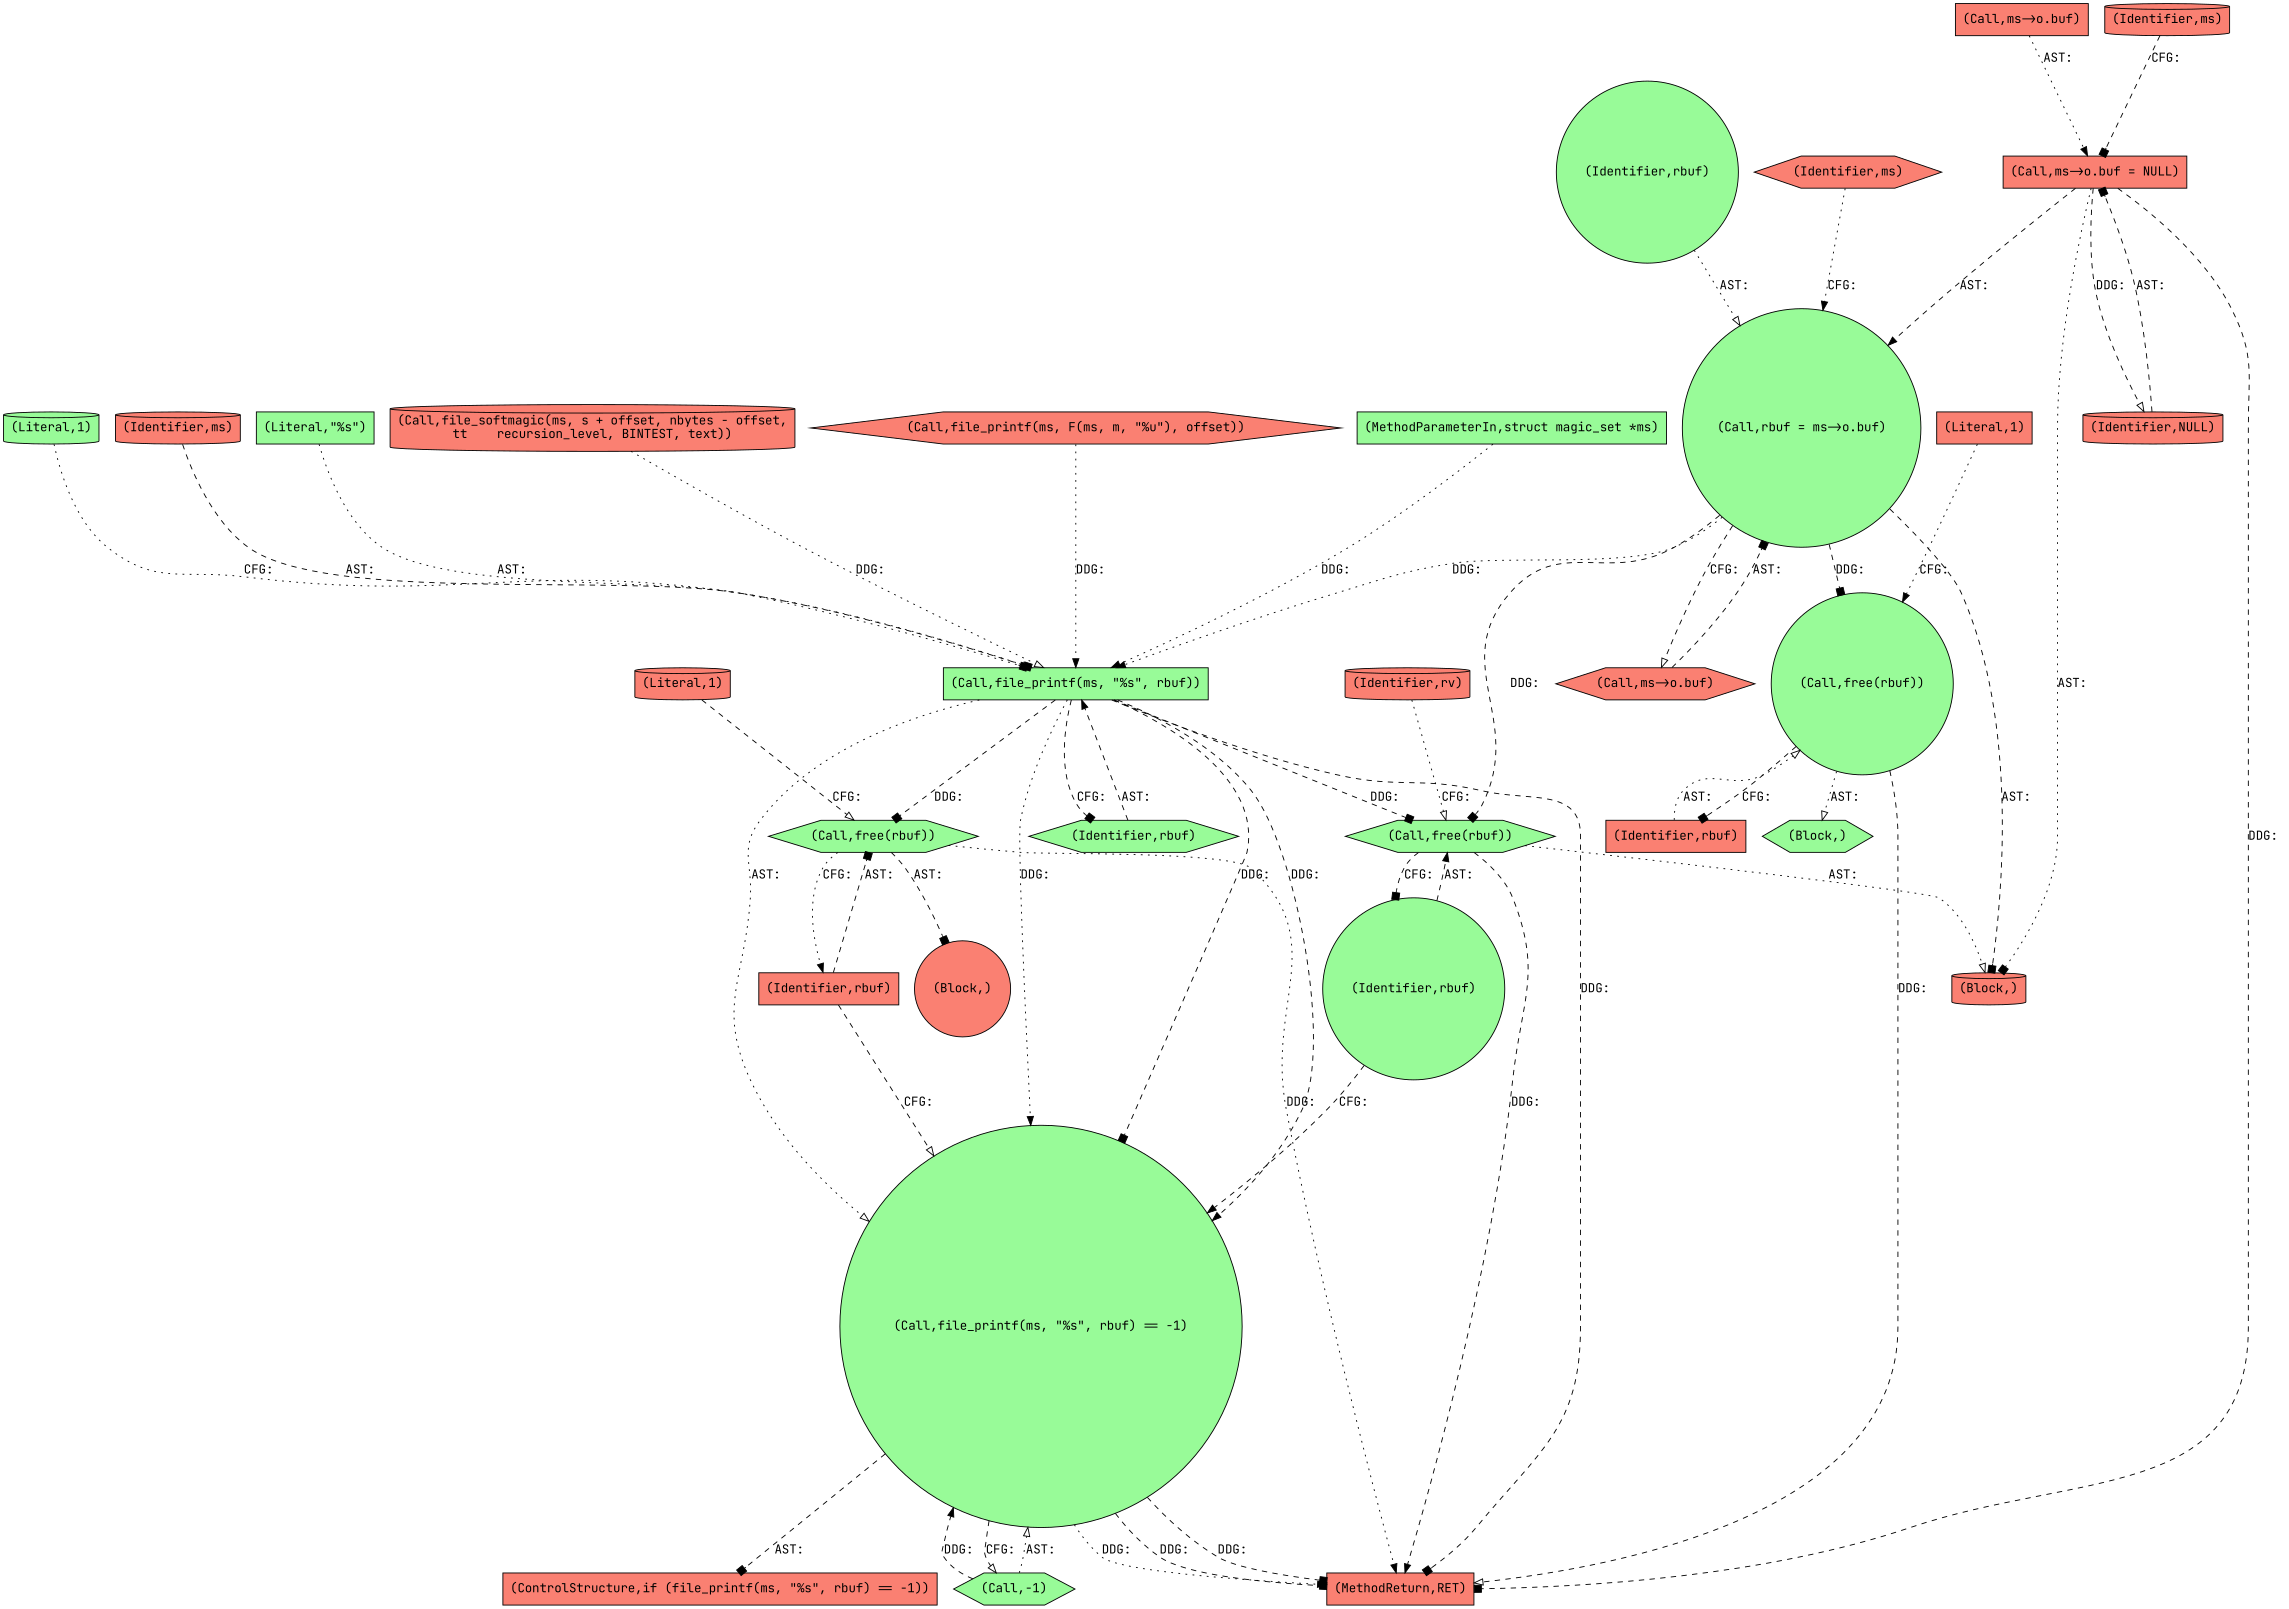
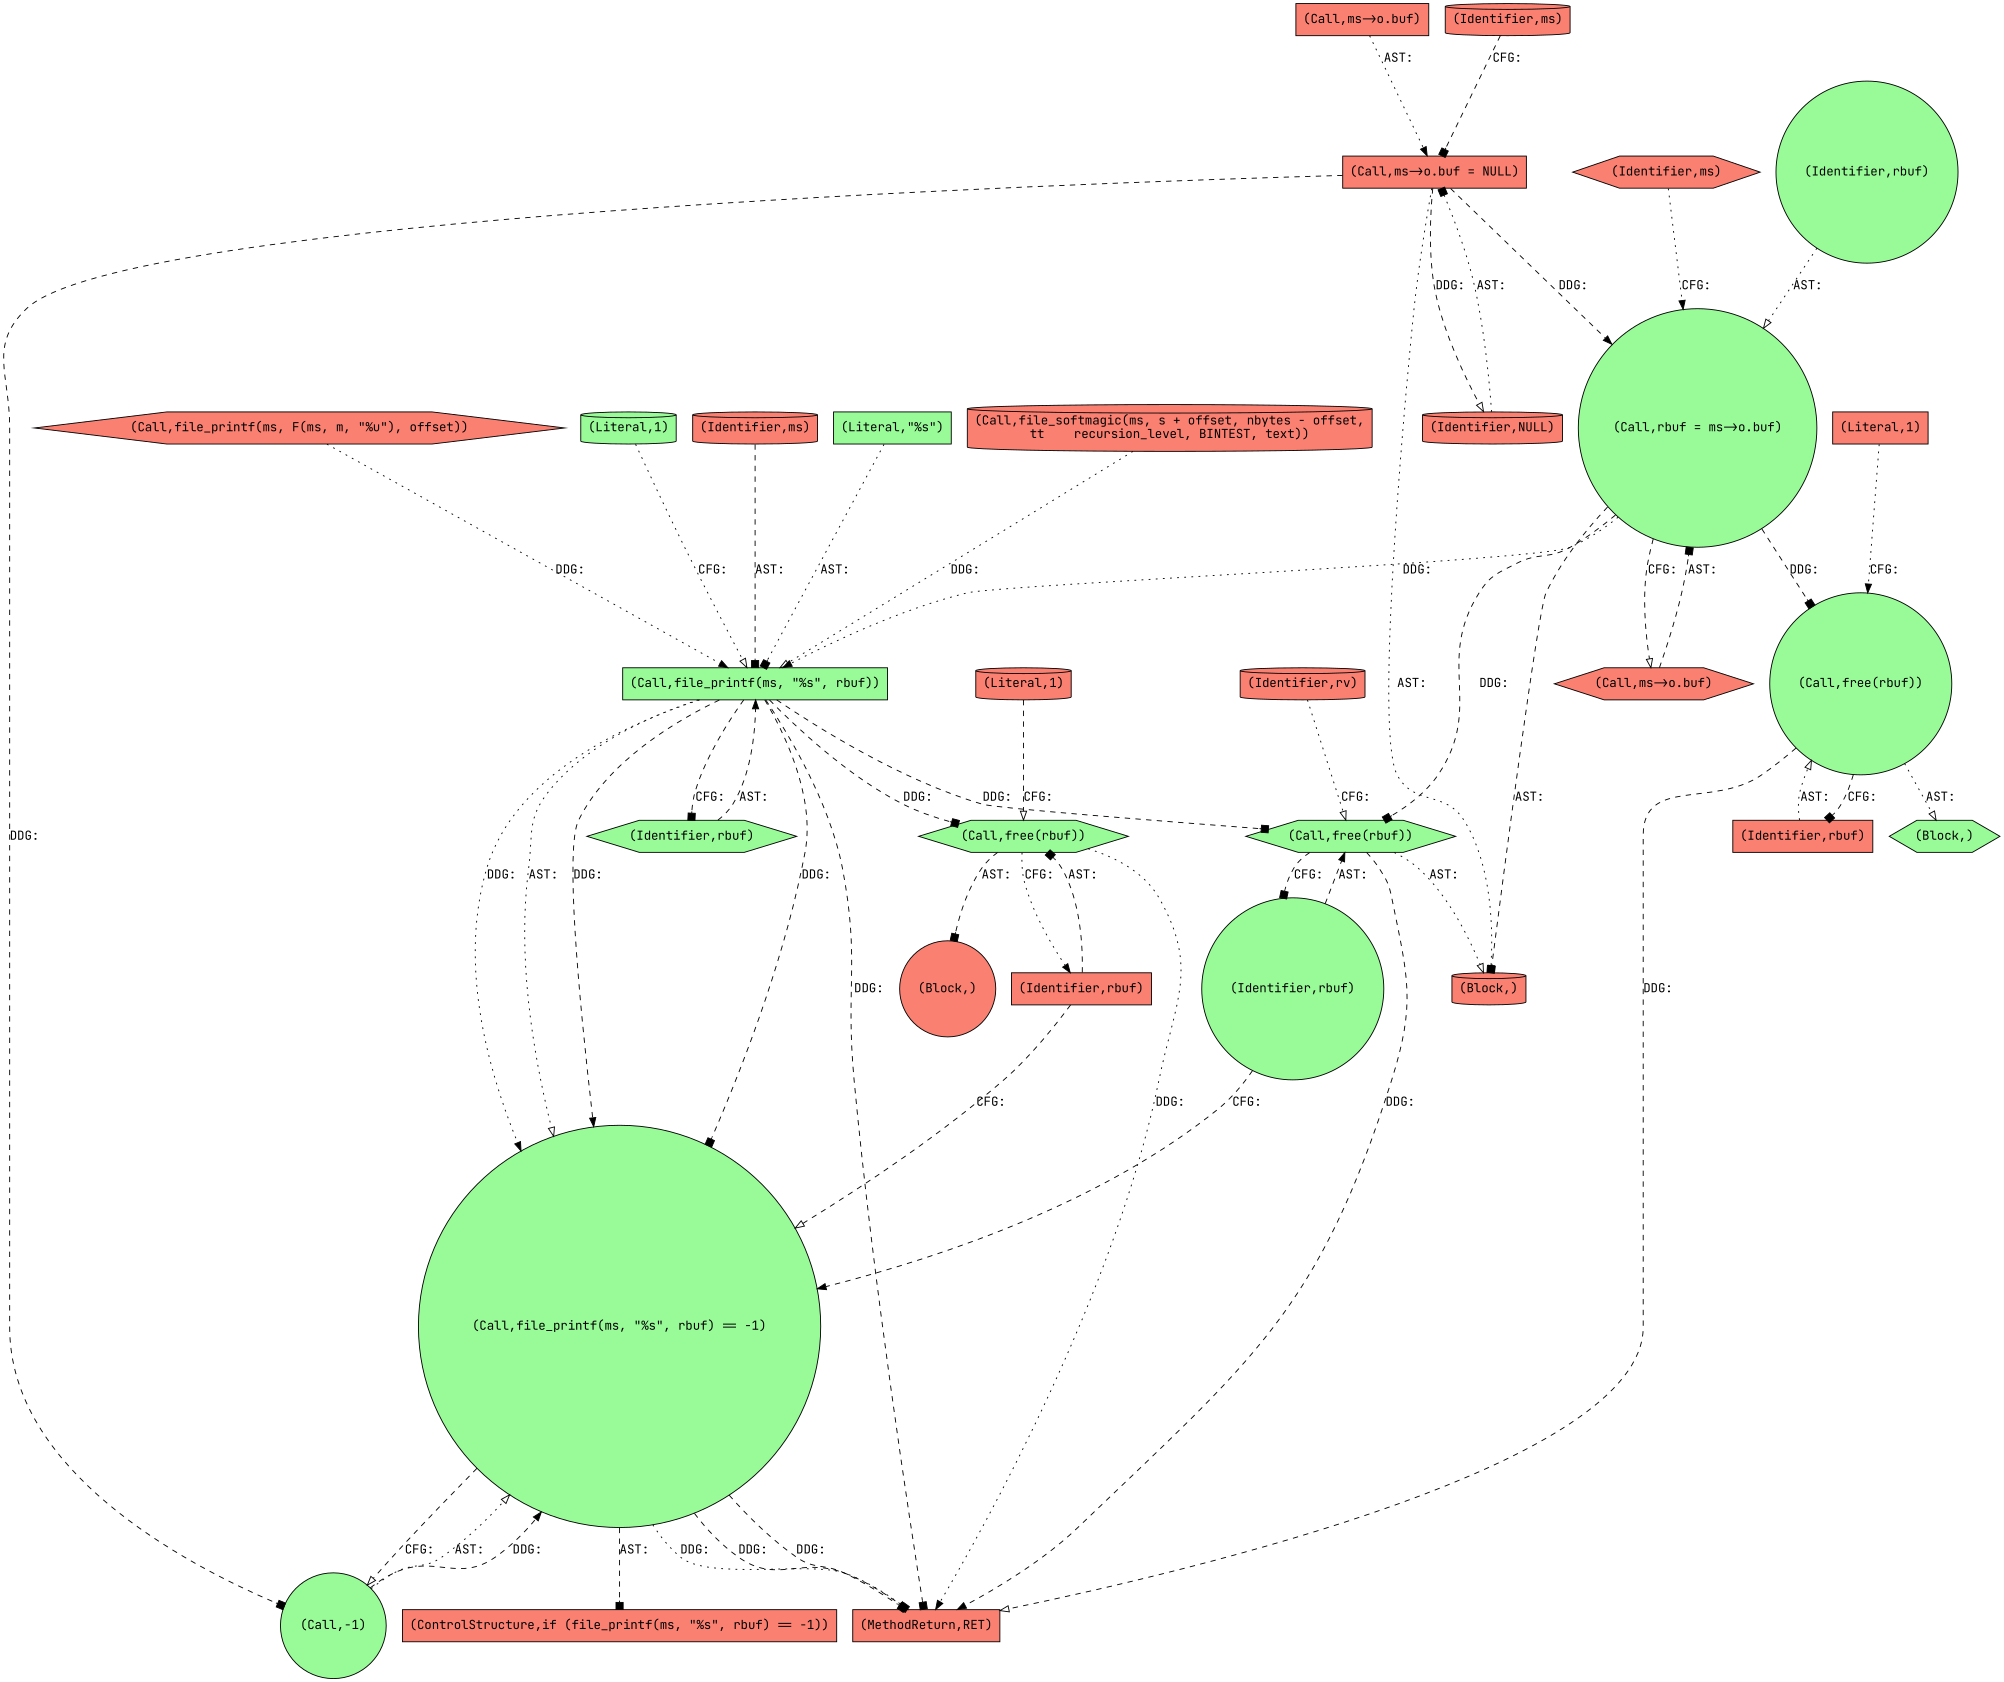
(1978, 286) -> (1577, 286)
(2138, 302) -> (1478, 302)
(1512, 428) -> none
(2248, 1166) -> (4, 353)
(1014, 1589) -> (333, 1626)
